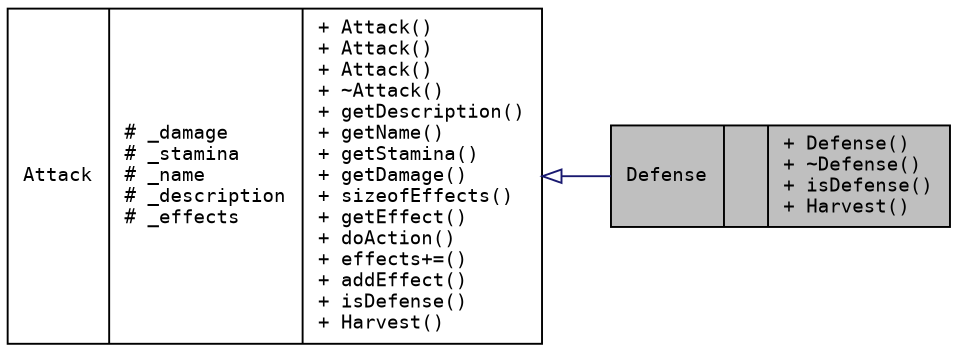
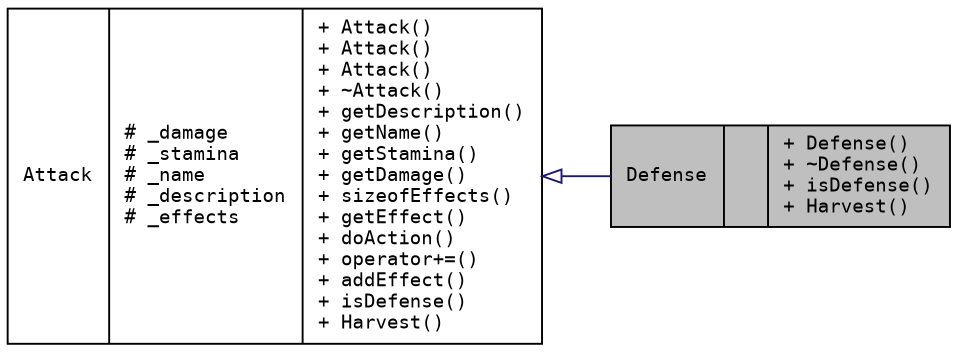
(394, 260) -> (399, 260)
